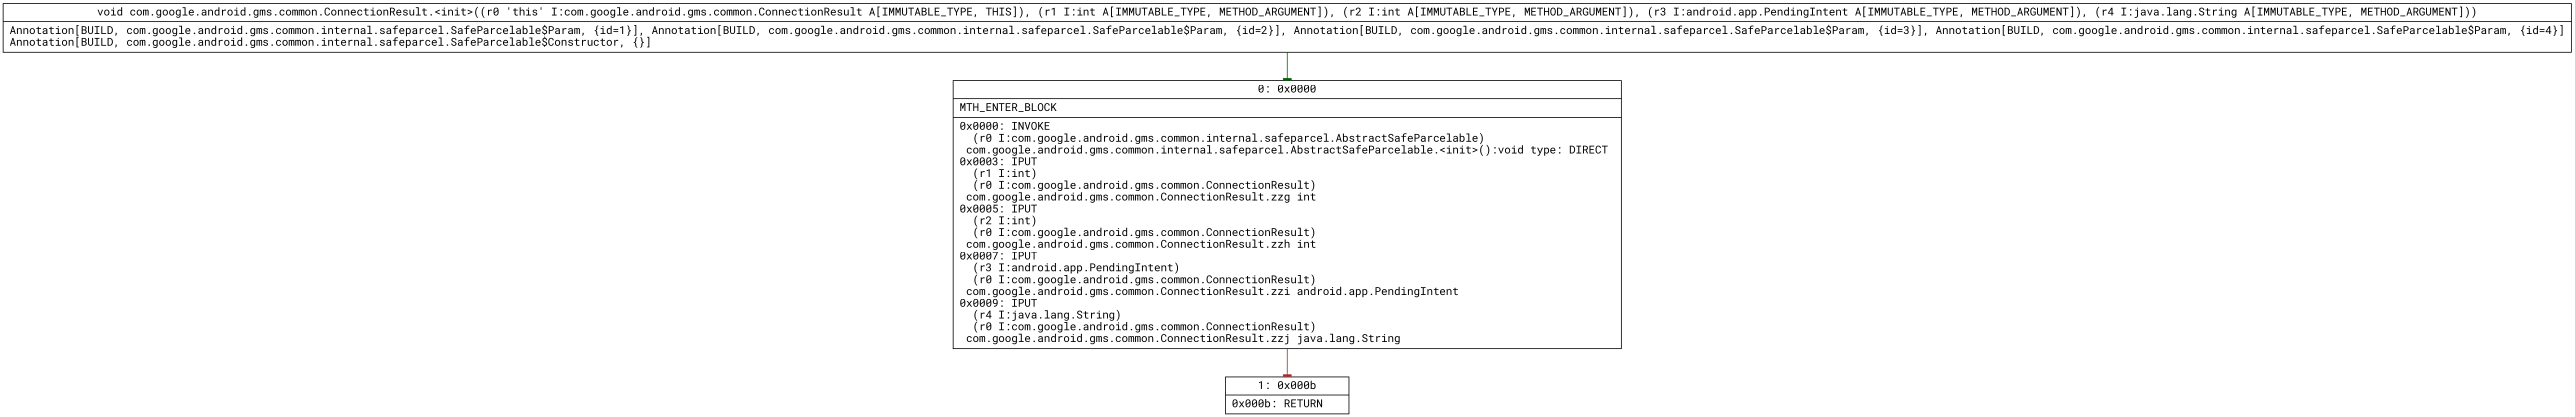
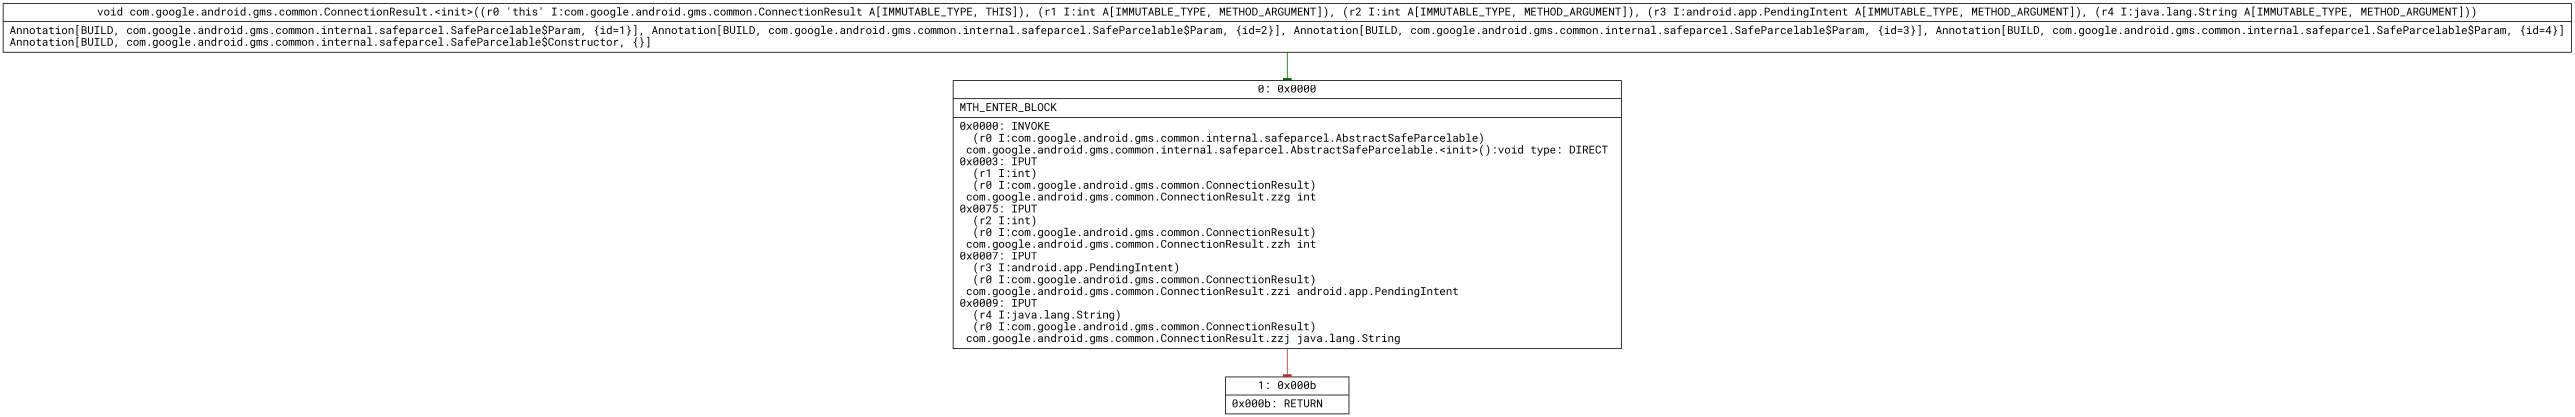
(1005, 209) -> (1005, 209)
